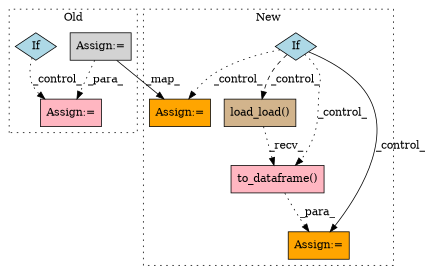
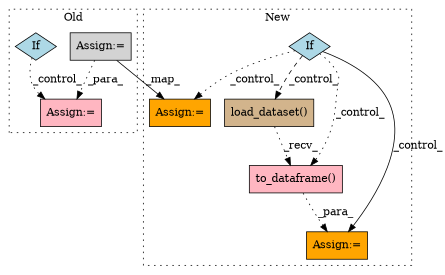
(260, 113) -> (269, 113)
